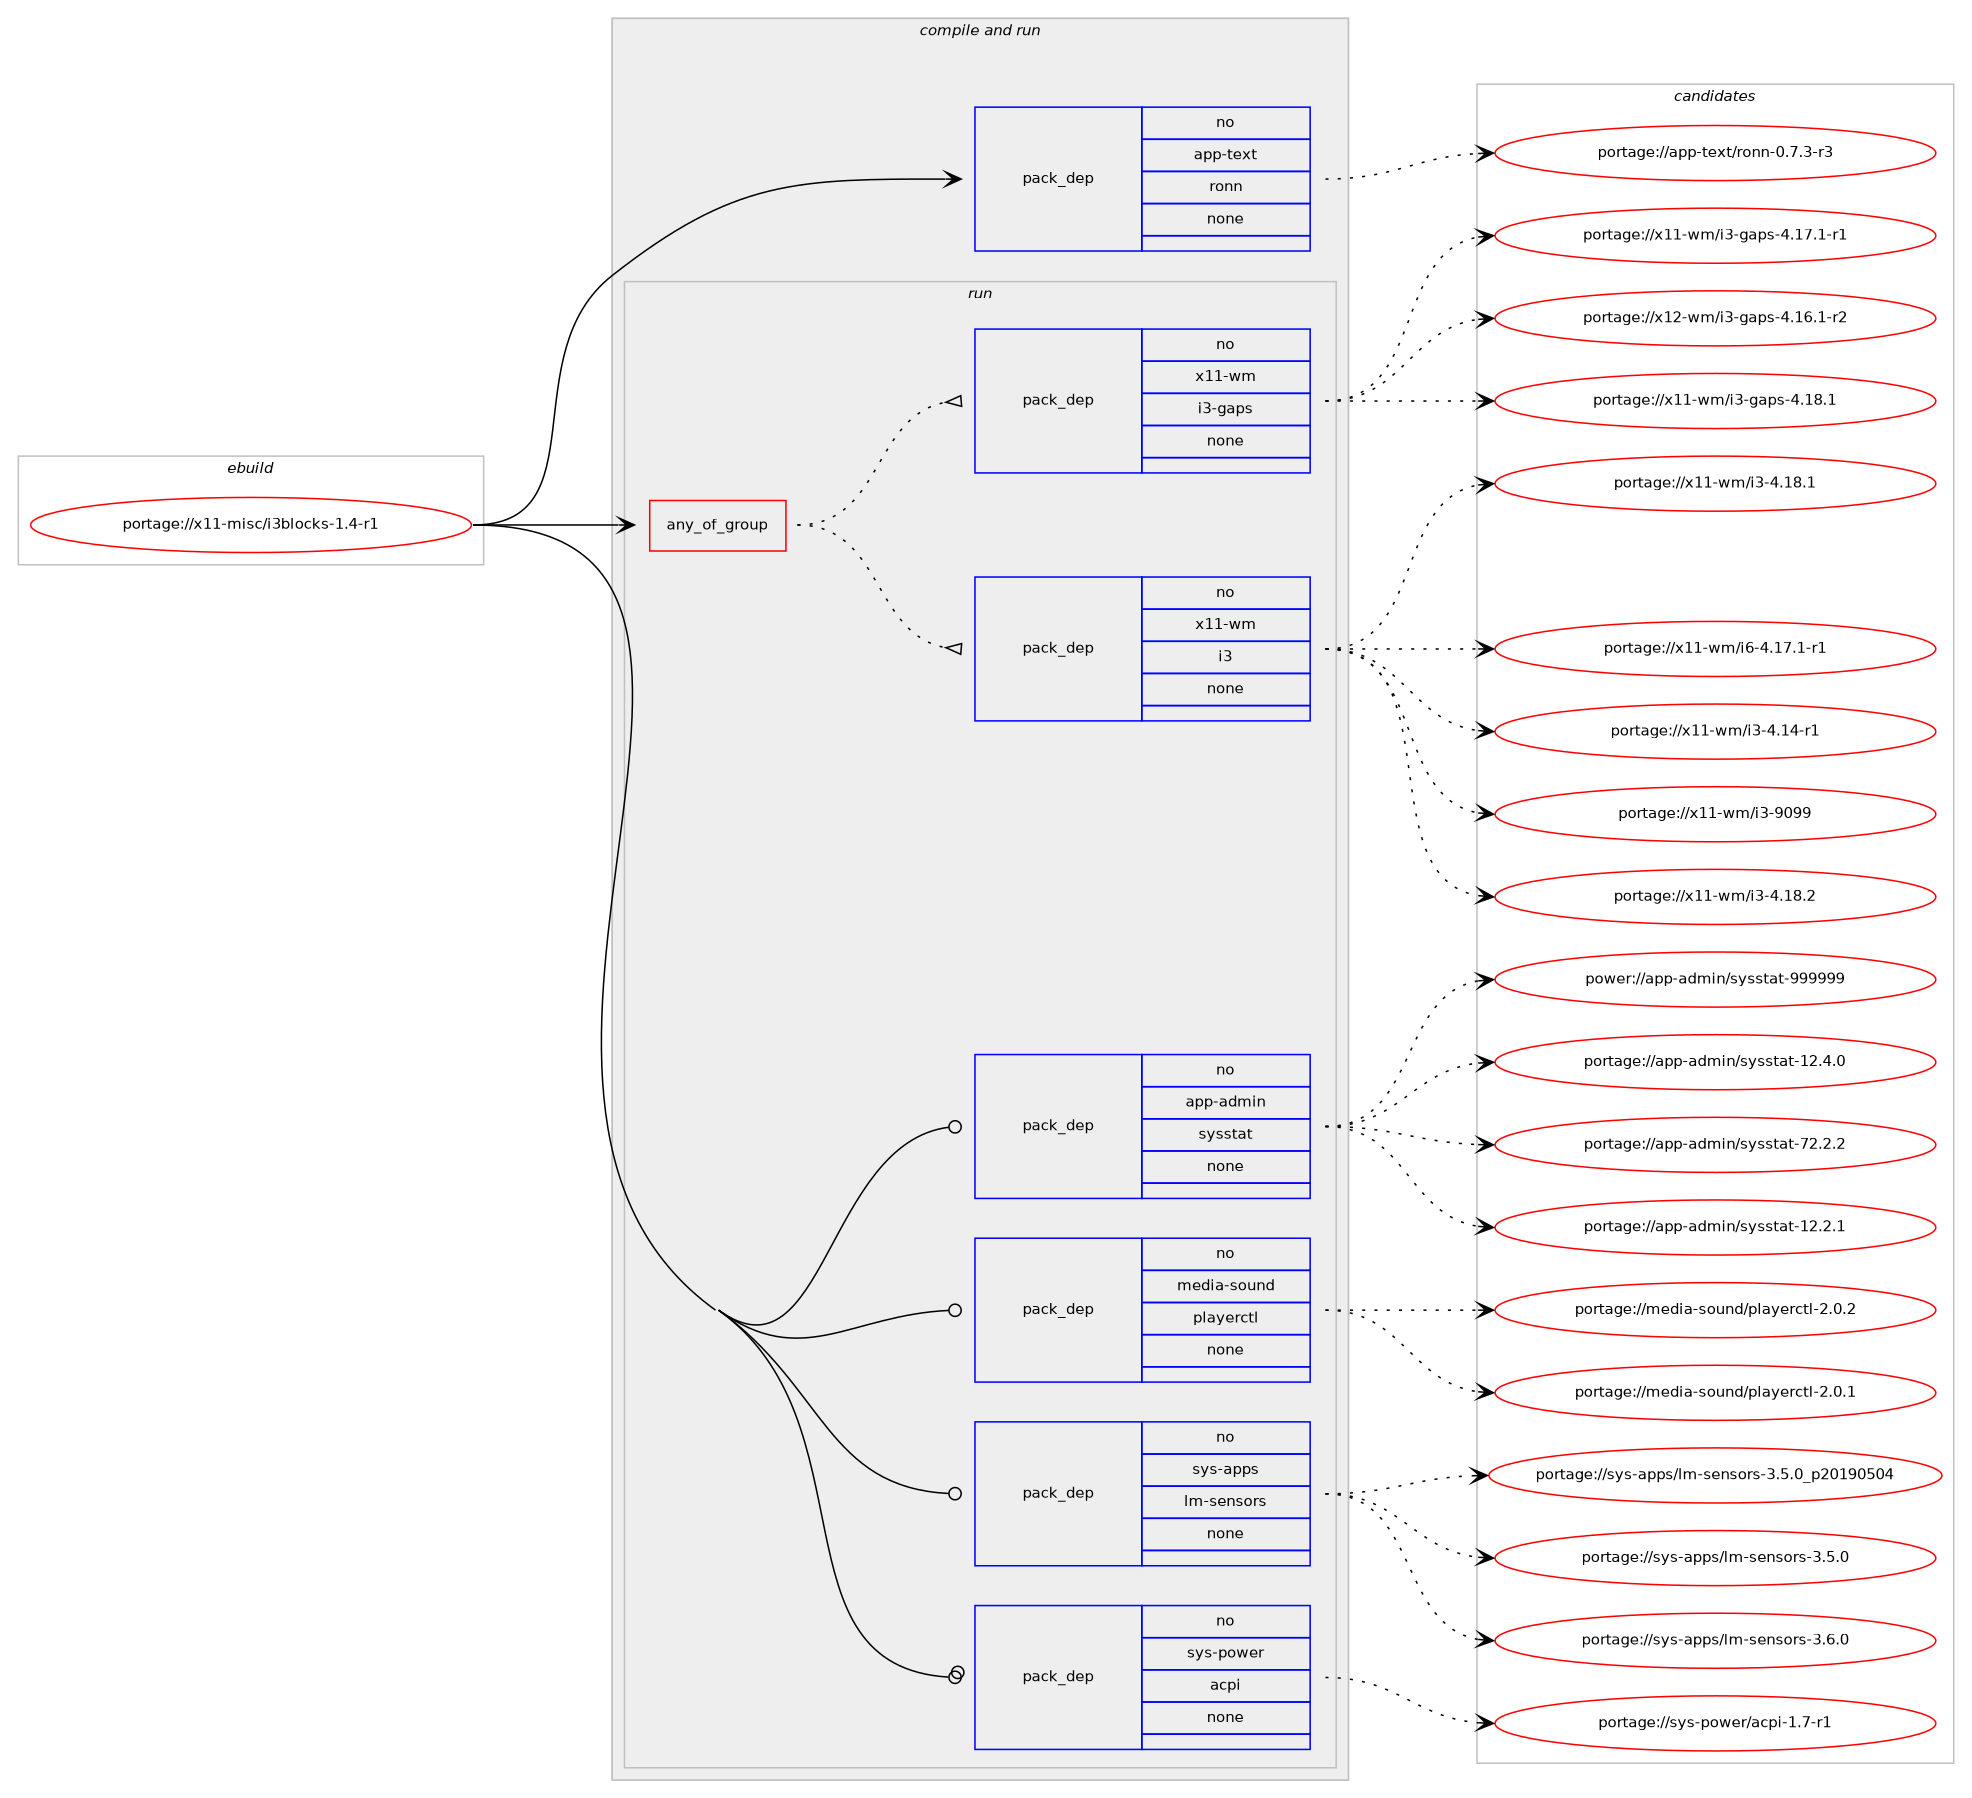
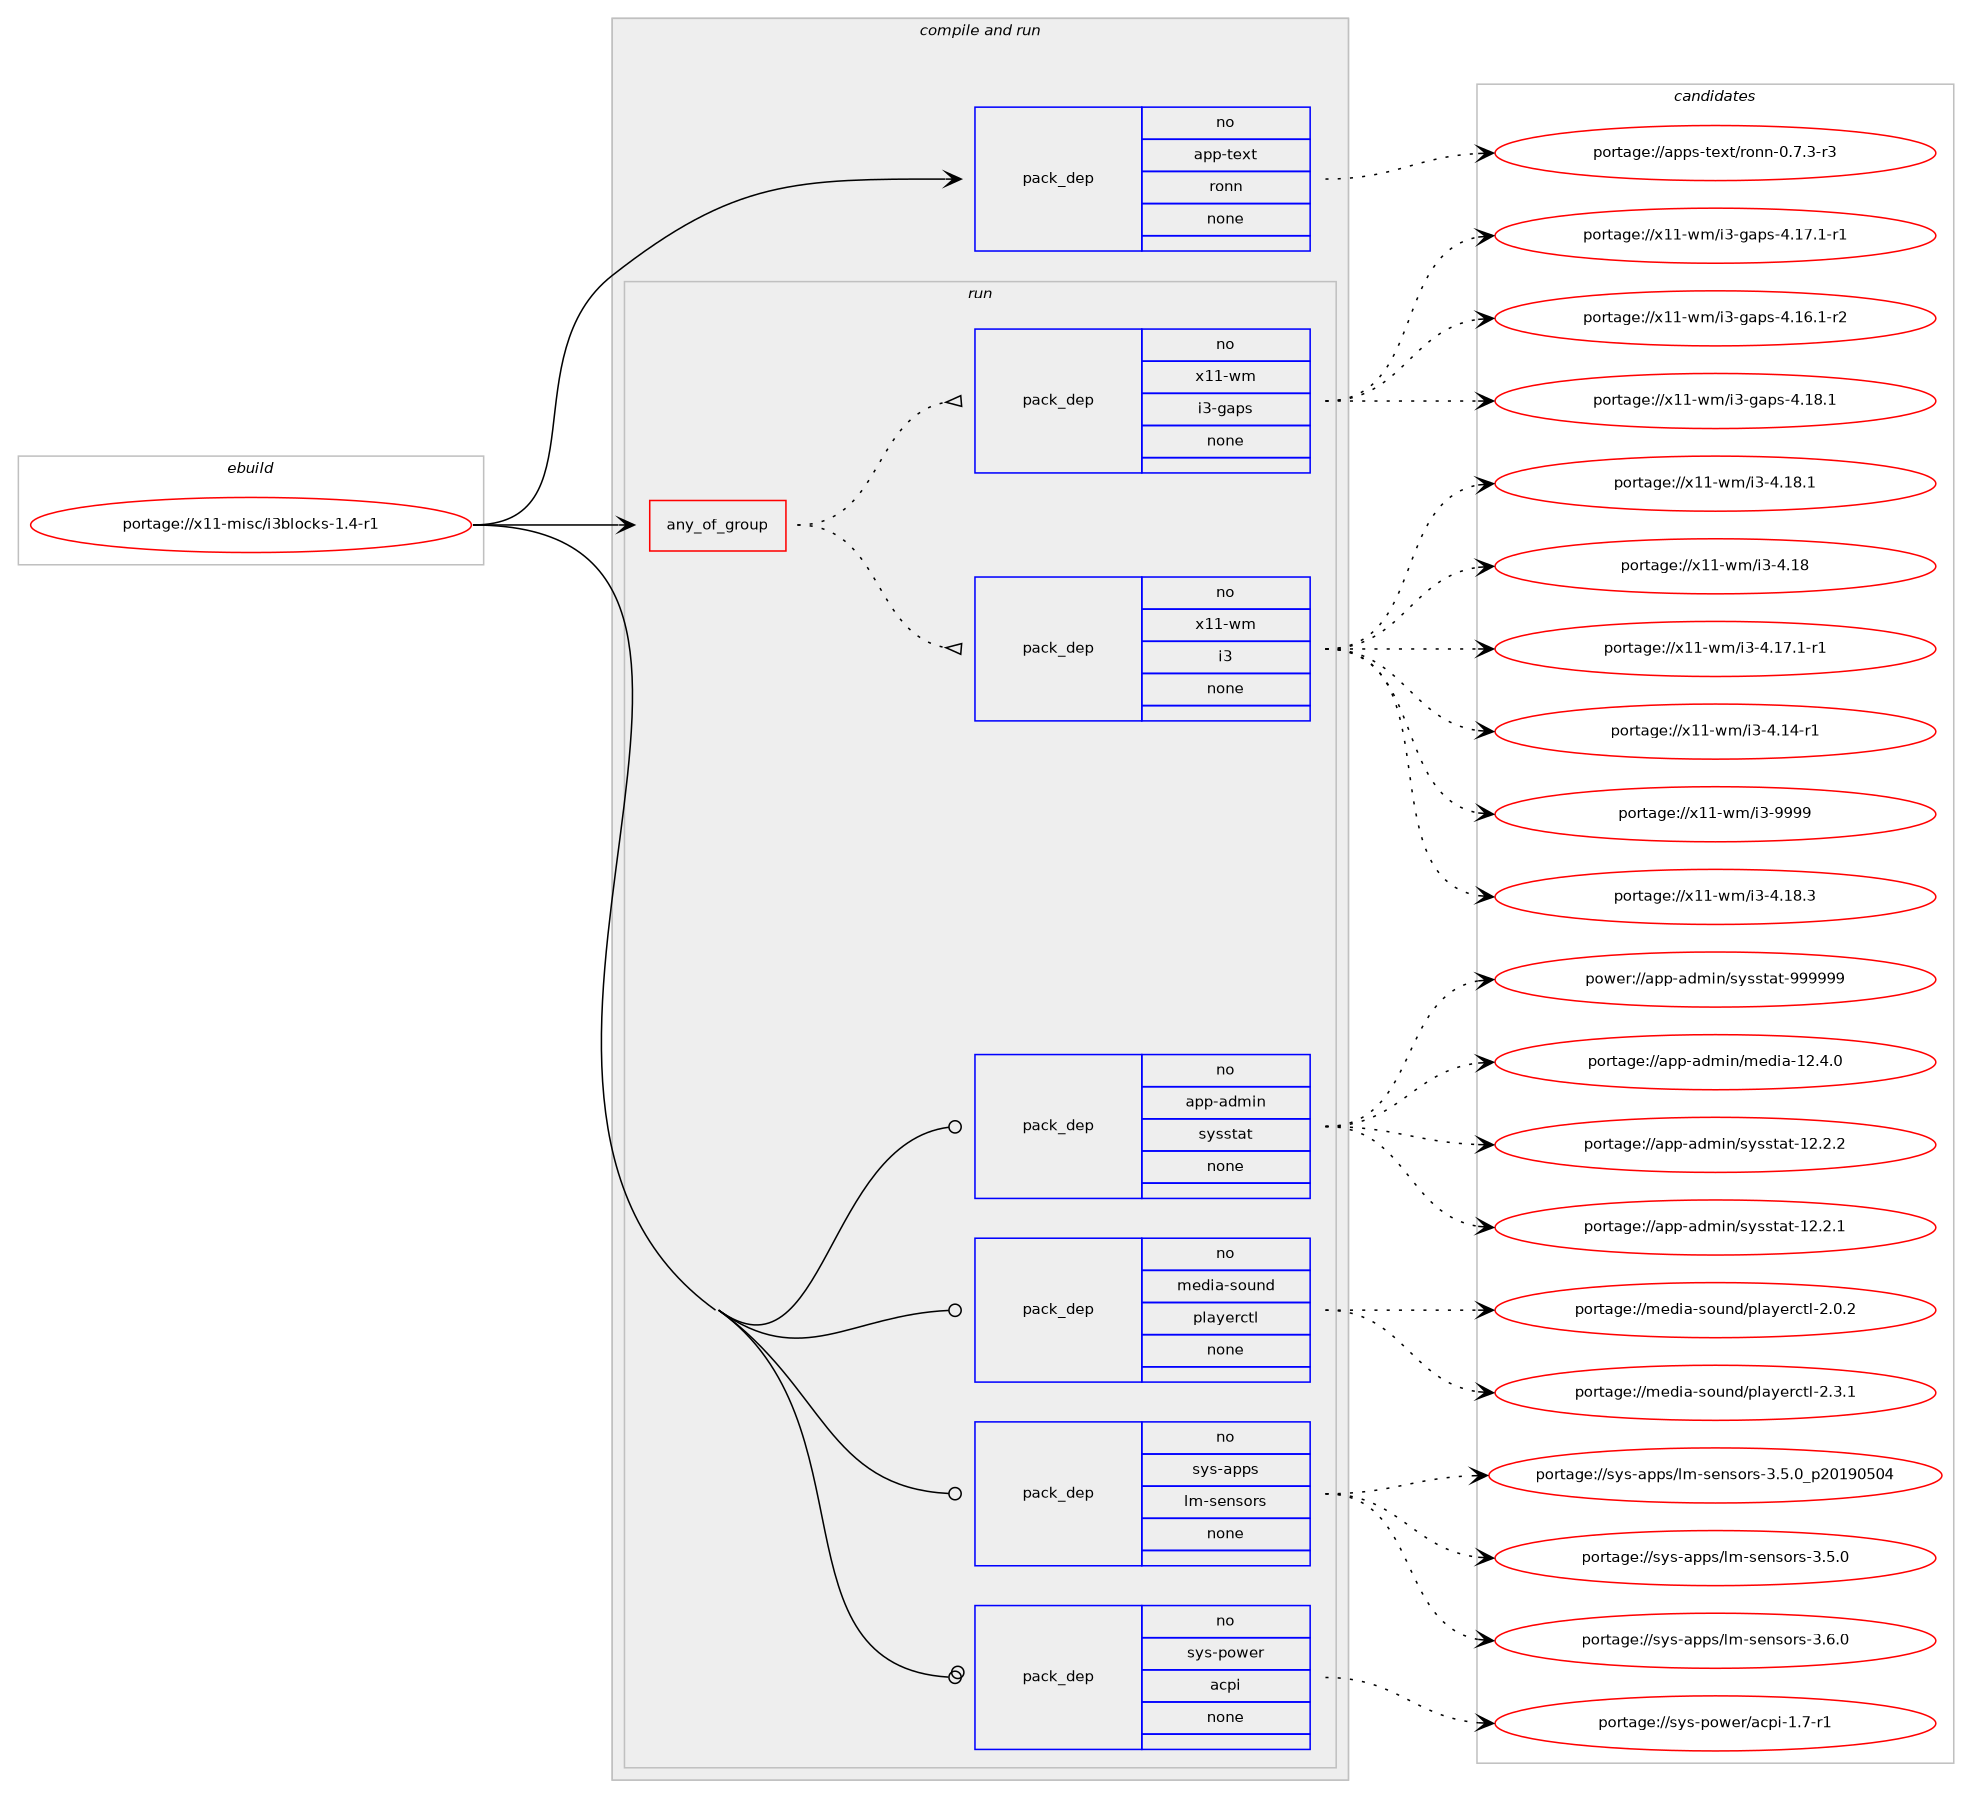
(1715, 153) -> (1715, 153)
(1715, 318) -> (1715, 318)
none -> (1715, 566)
(1715, 649) -> (1715, 649)
(1715, 814) -> (1715, 814)
(1715, 897) -> (1715, 897)
(1715, 1062) -> (1715, 1062)
(1715, 1145) -> (1715, 1145)
(1715, 1393) -> (1715, 1393)
